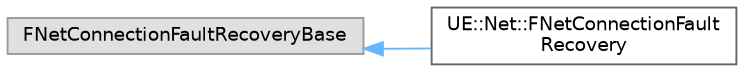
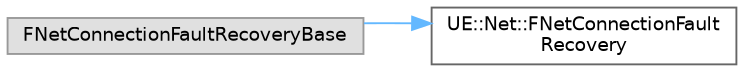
(407, 49) -> (388, 23)
